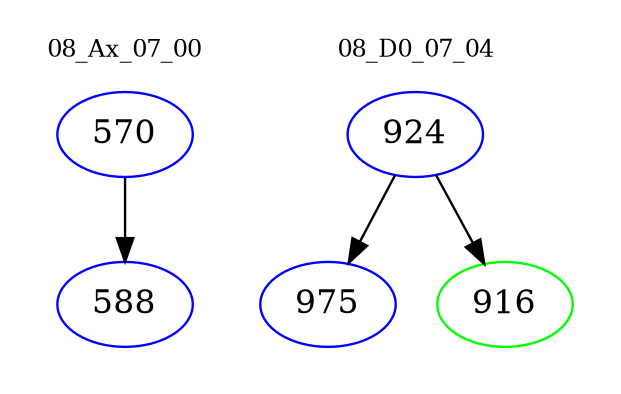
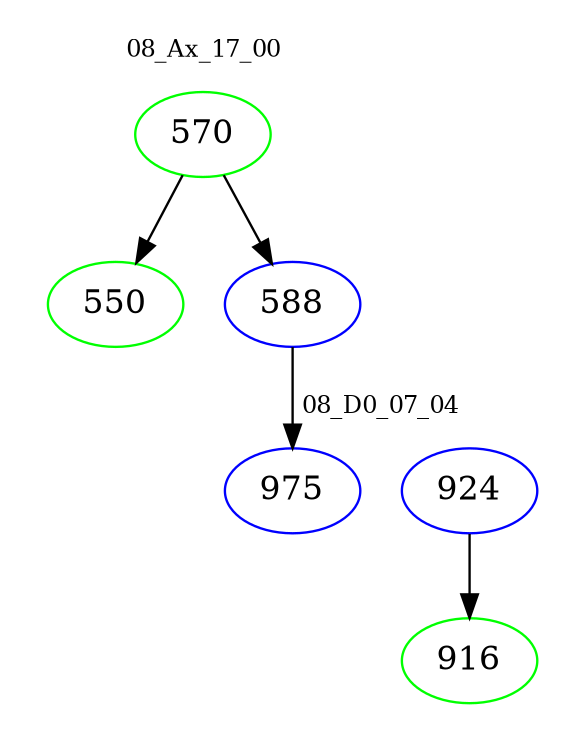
(125, 51) -> (204, 51)
(125, 135) -> (203, 135)
(378, 208) -> (293, 399)
none -> (116, 304)
